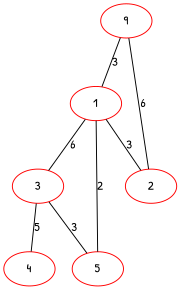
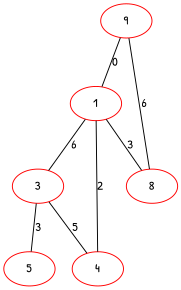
(115, 62) -> (115, 62)
(97, 186) -> (97, 186)
(151, 186) -> (152, 186)
